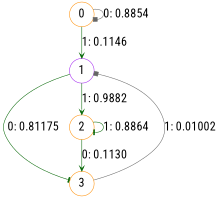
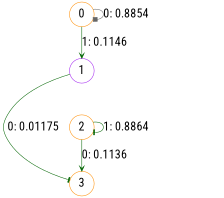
(82, 96) -> none
(36, 127) -> (36, 127)
(165, 129) -> none
(109, 155) -> (109, 155)
